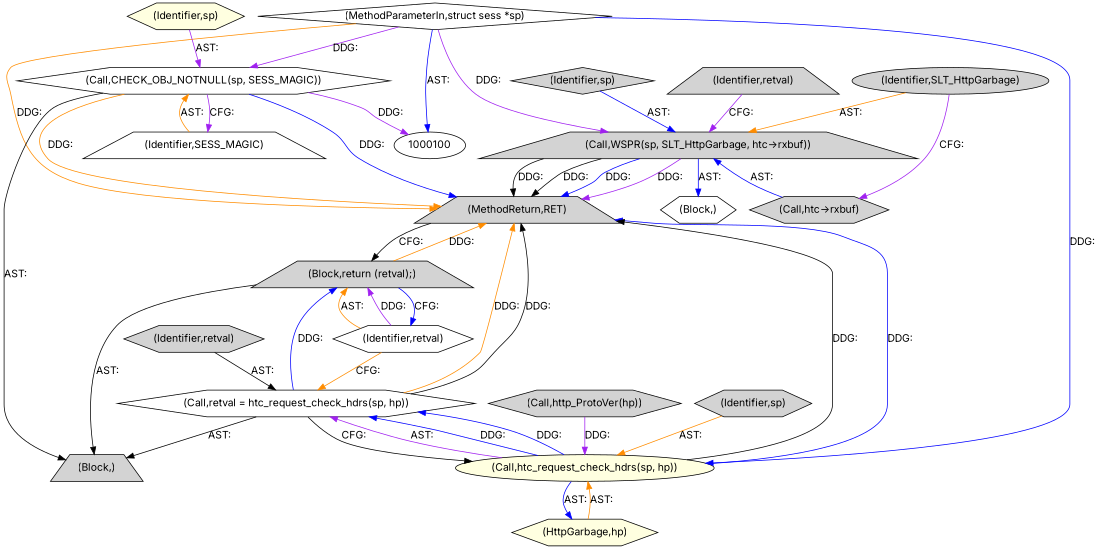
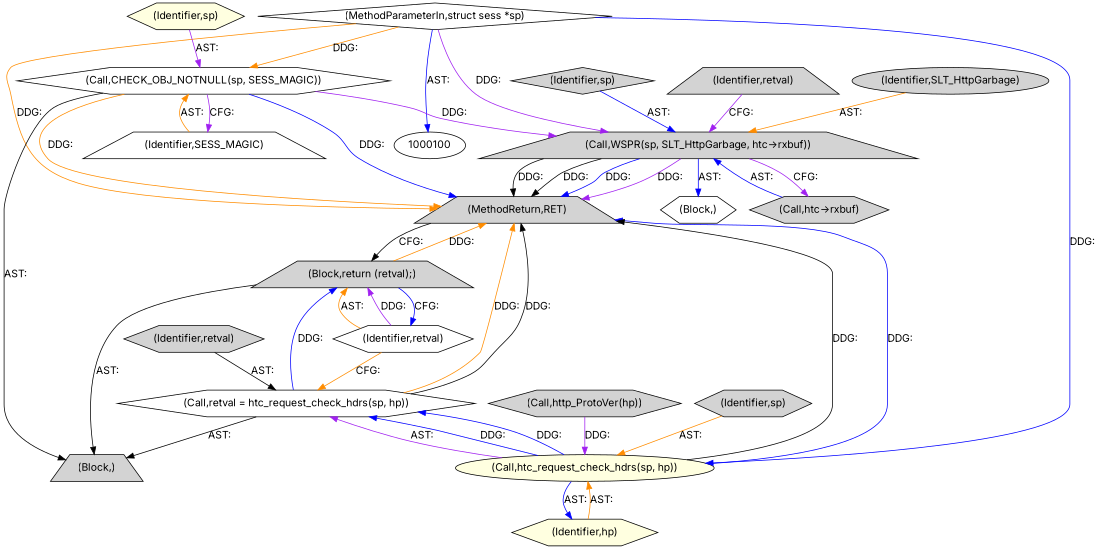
(328, 46) -> (328, 46)
(357, 106) -> (432, 116)
(925, 159) -> (778, 171)
(382, 451) -> none
(585, 533) -> (585, 533)
